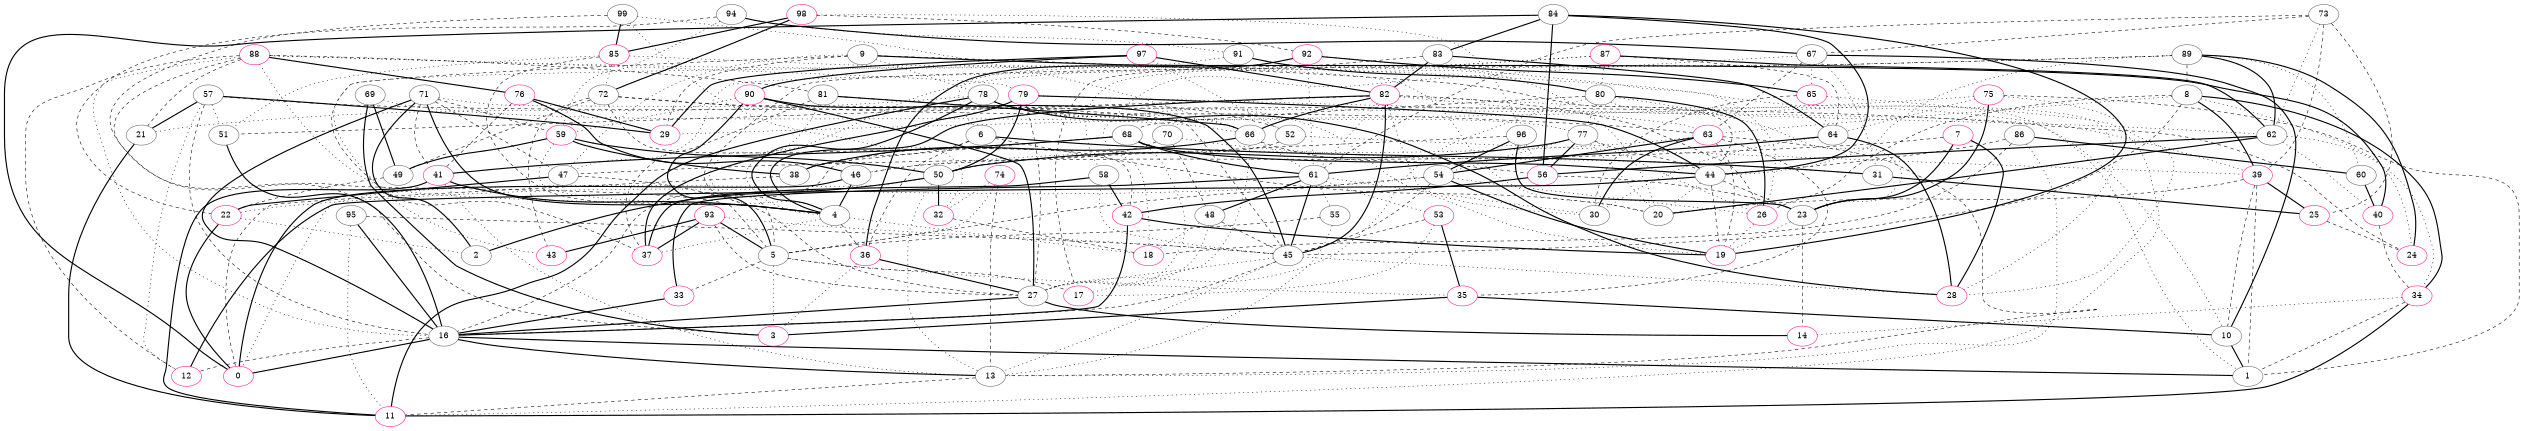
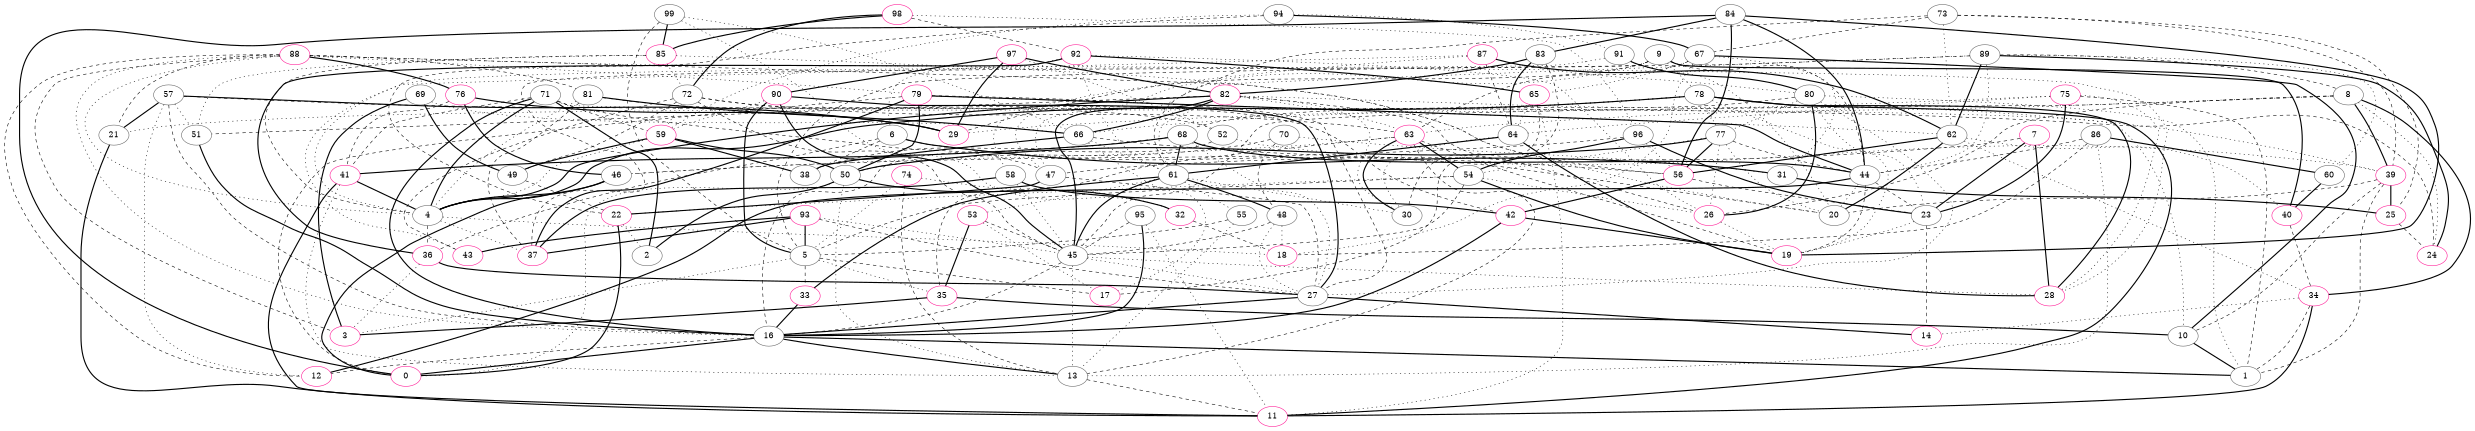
none -> (958, 75)
(436, 194) -> (471, 140)
